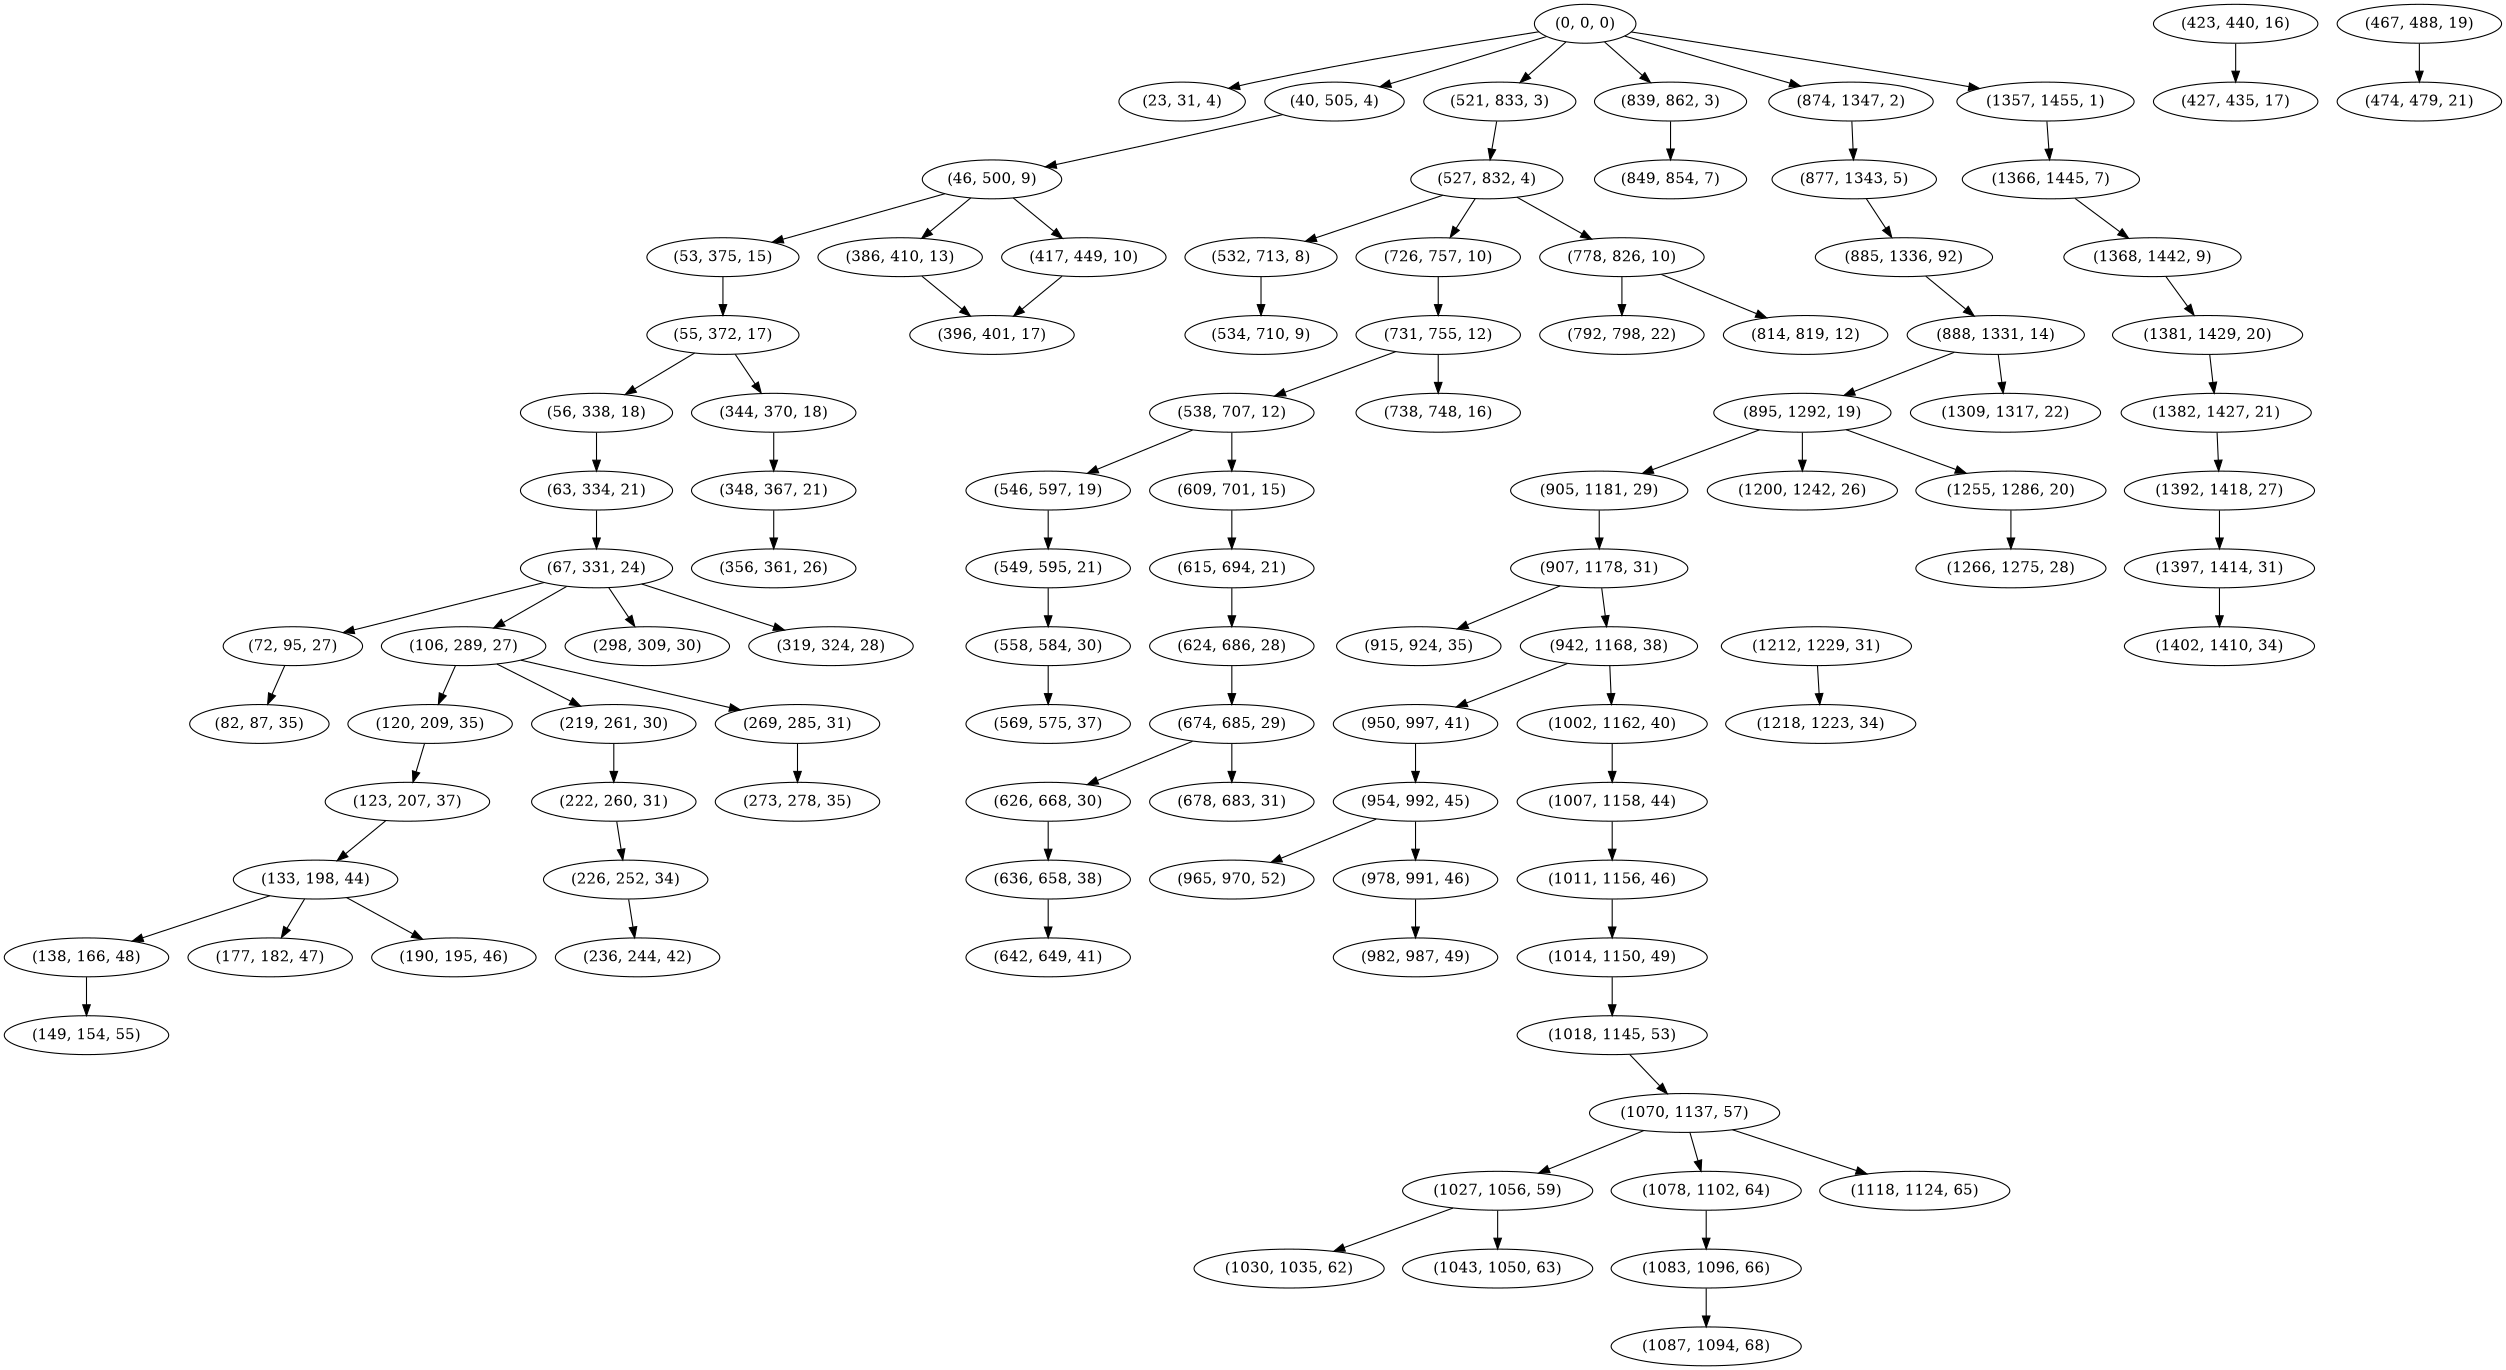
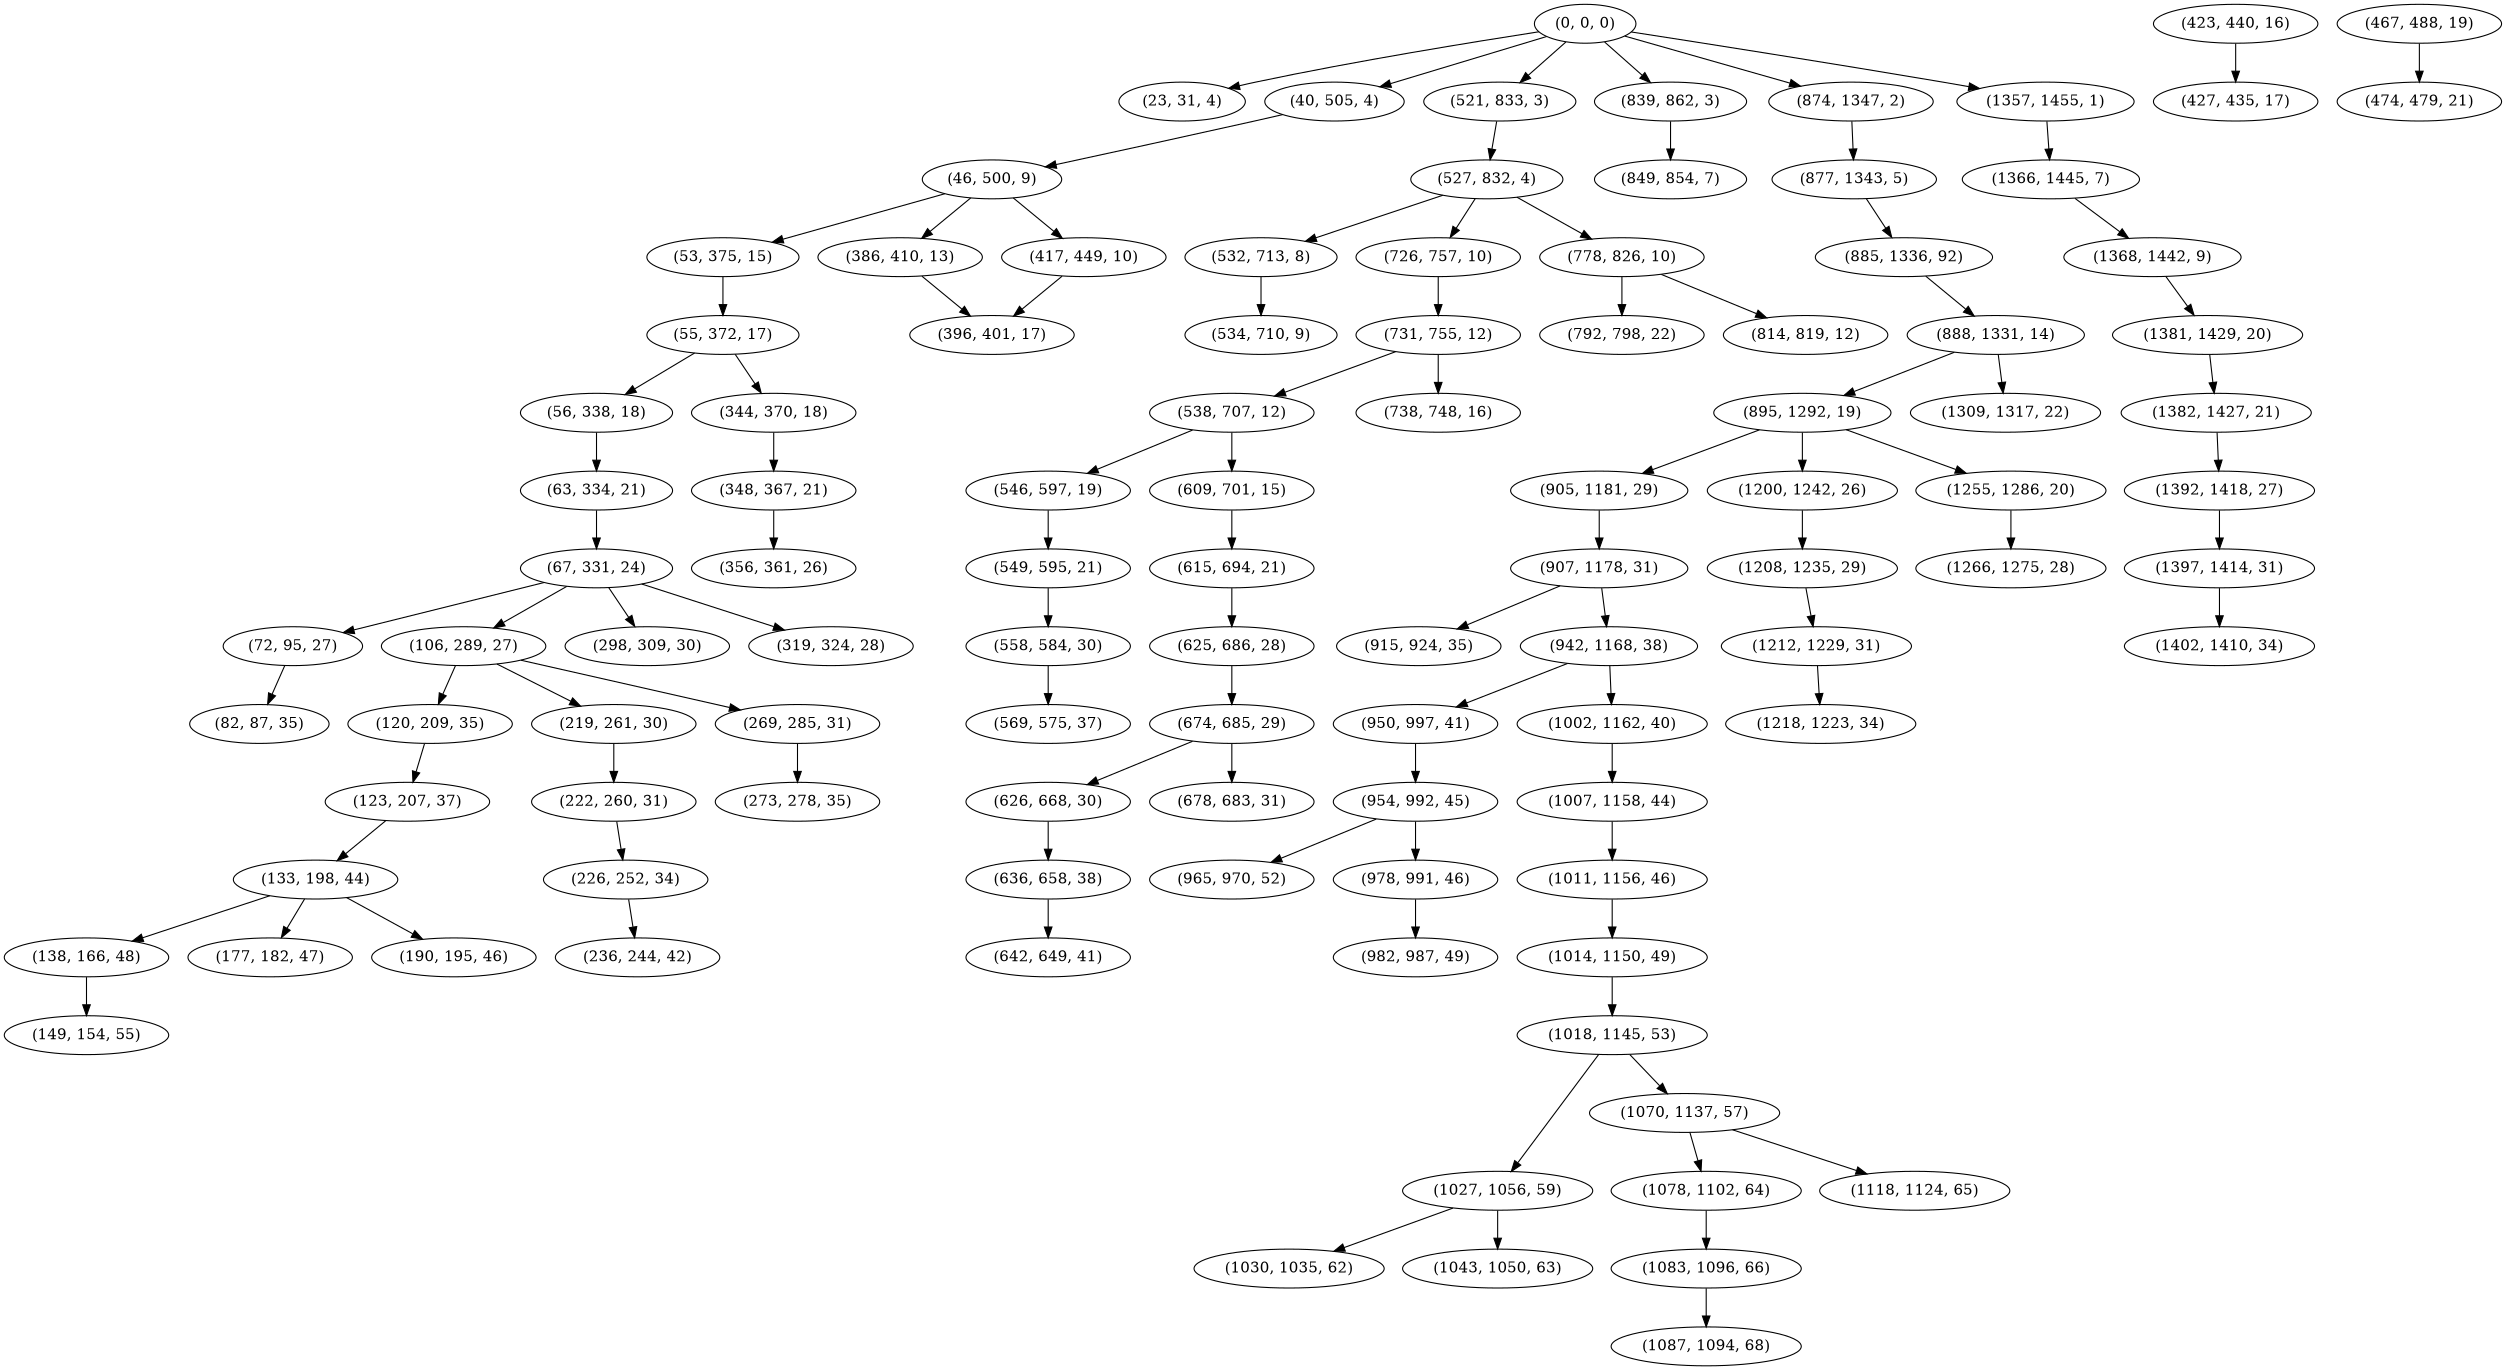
none -> (1802, 568)
(1232, 646) -> (1232, 646)
(1596, 1150) -> (1558, 1108)
